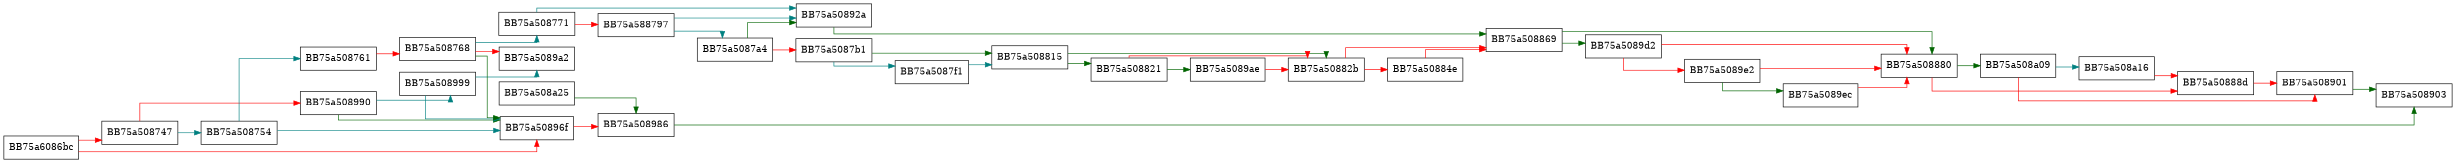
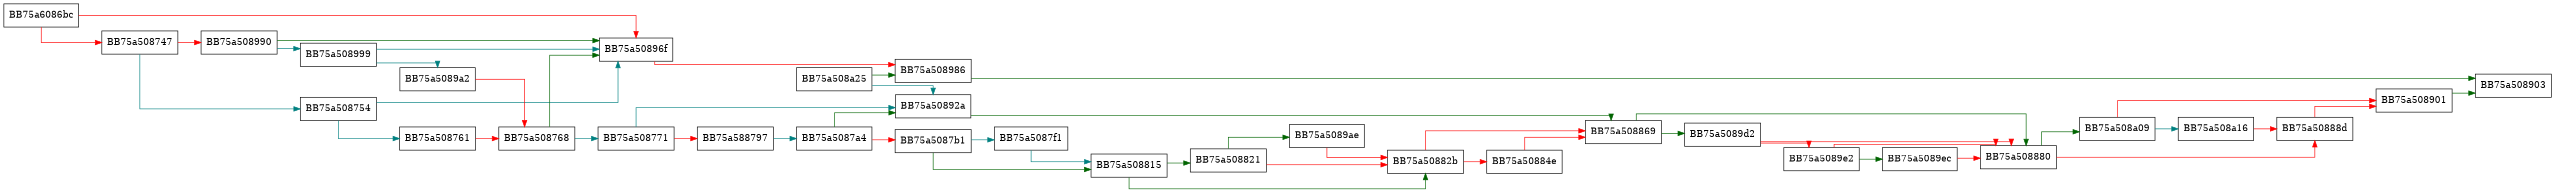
(732, 18) -> (904, 86)
(484, 52) -> (521, 79)
